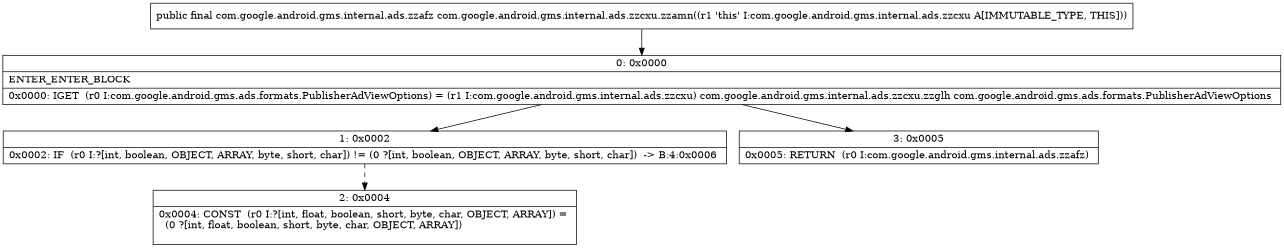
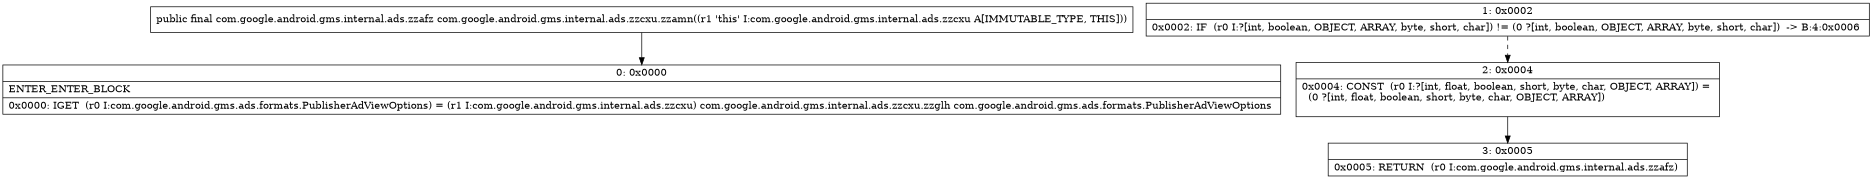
(490, 117) -> none
(794, 117) -> (1508, 126)
